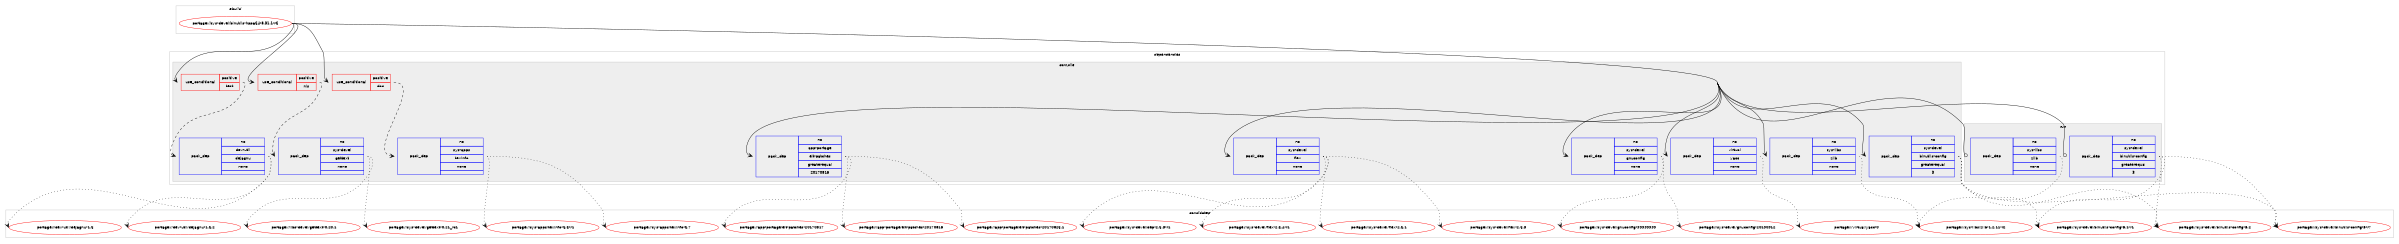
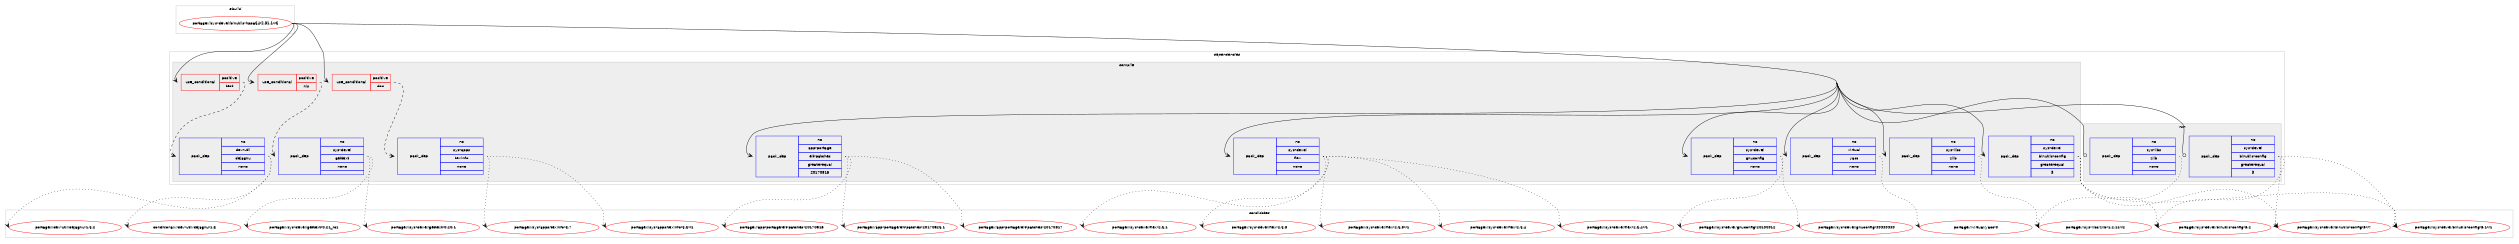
(235, 23) -> (235, 23)
(65, 228) -> (185, 228)
(304, 228) -> (423, 228)
(1140, 228) -> (1379, 228)
none -> (1498, 228)
